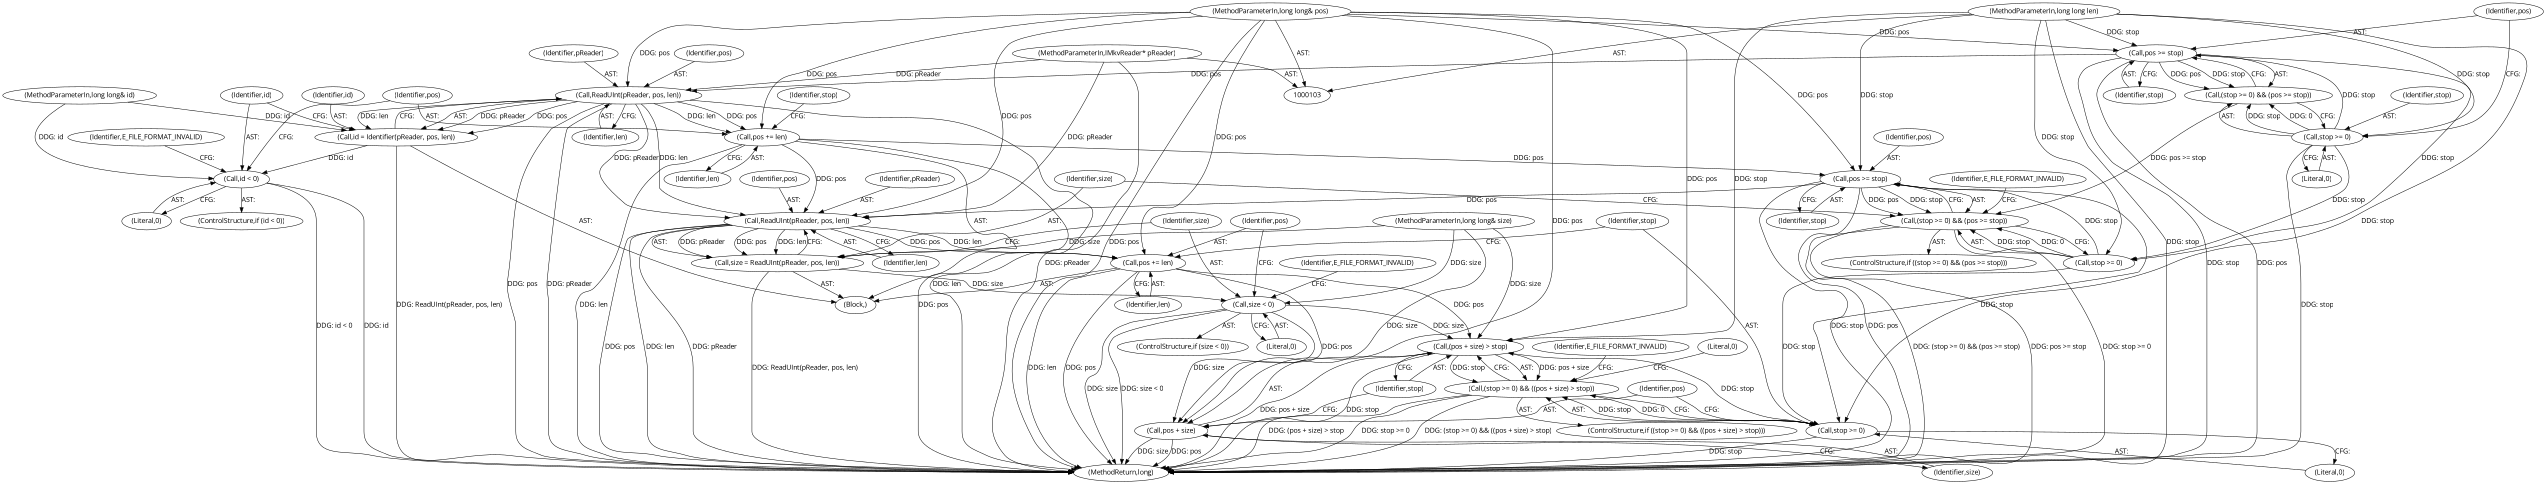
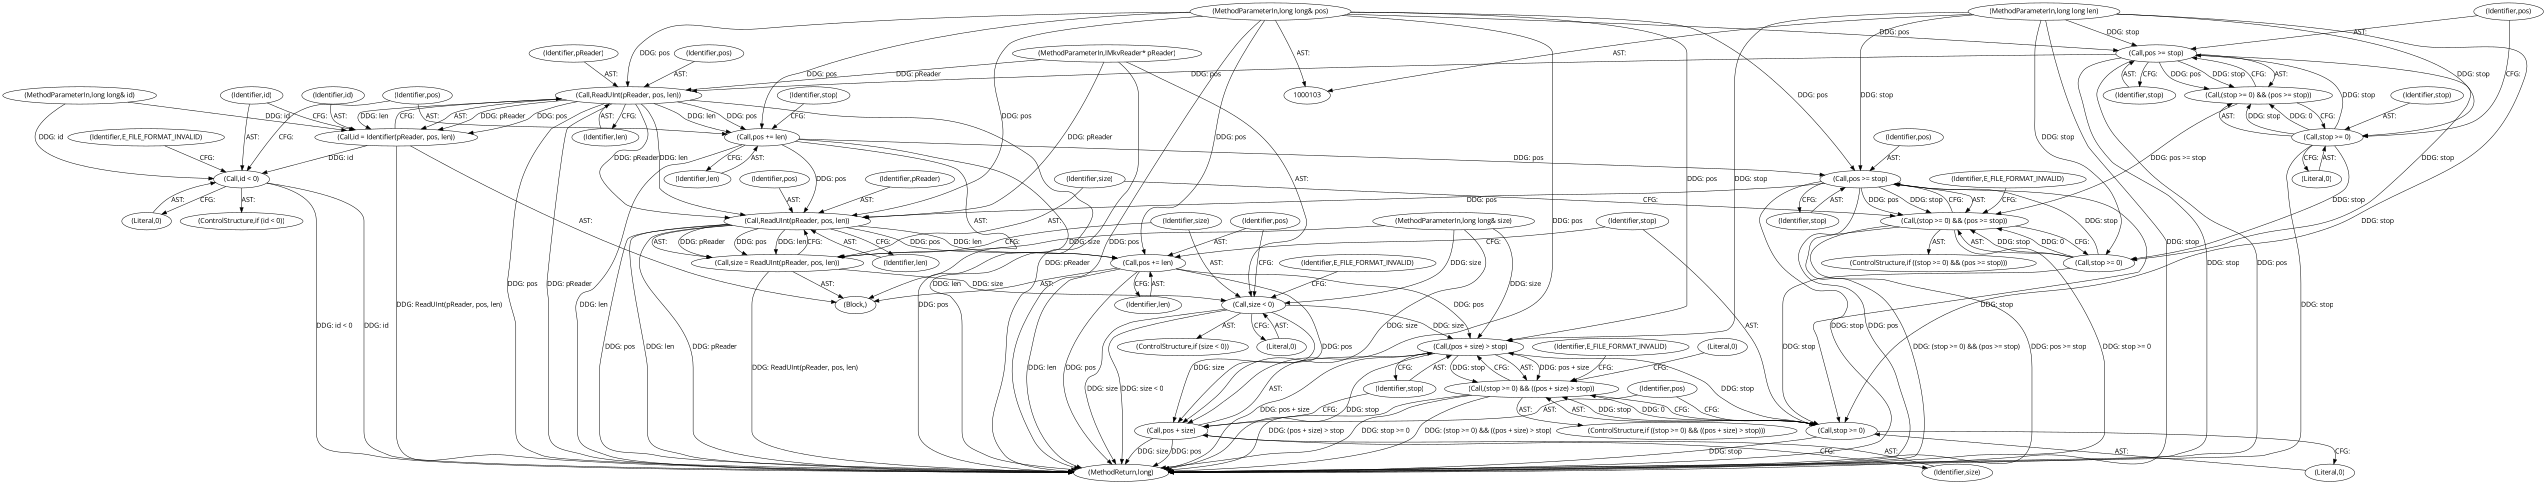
(1243, 64) -> (1271, 148)
